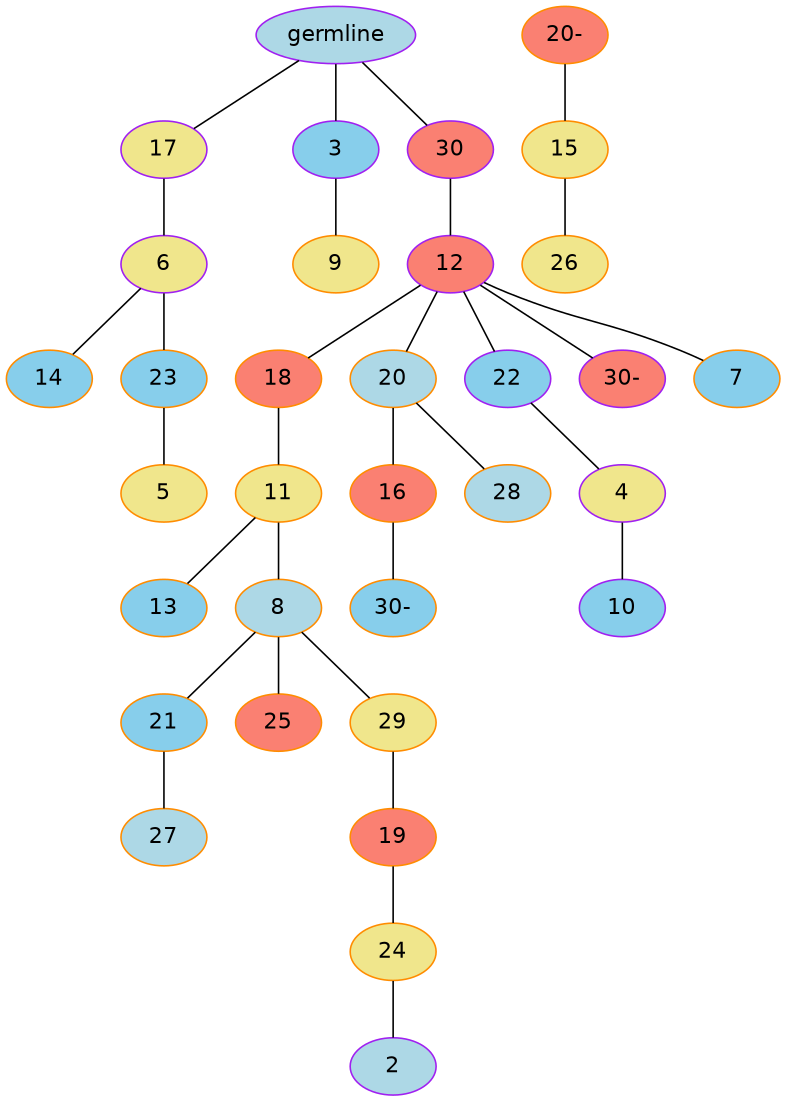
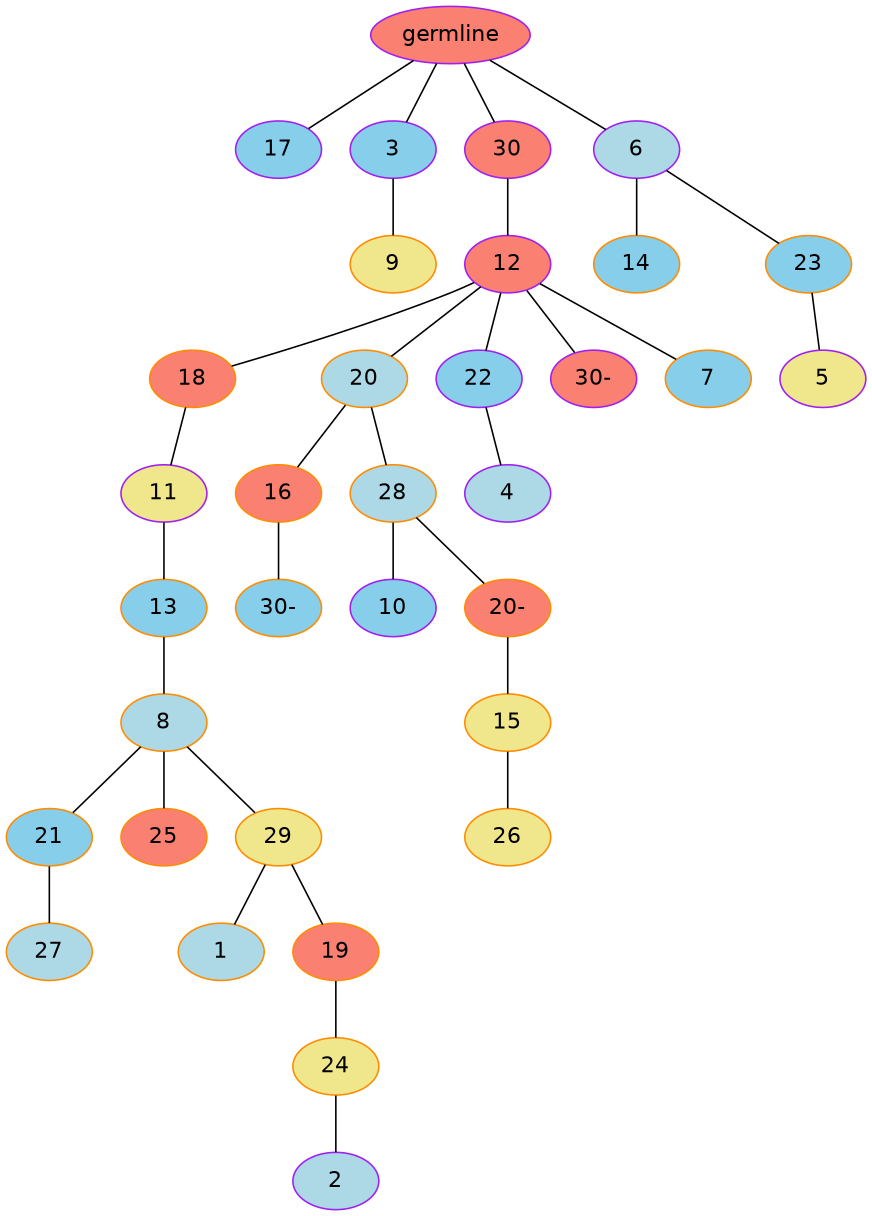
(336, 35) -> (450, 35)
(164, 150) -> (279, 150)
(164, 207) -> (548, 95)
(164, 264) -> (637, 150)
(164, 493) -> (823, 379)
(279, 493) -> (164, 493)
(622, 493) -> (508, 493)
(279, 551) -> (164, 665)
none -> (450, 551)
(622, 551) -> (393, 551)
none -> (221, 952)
